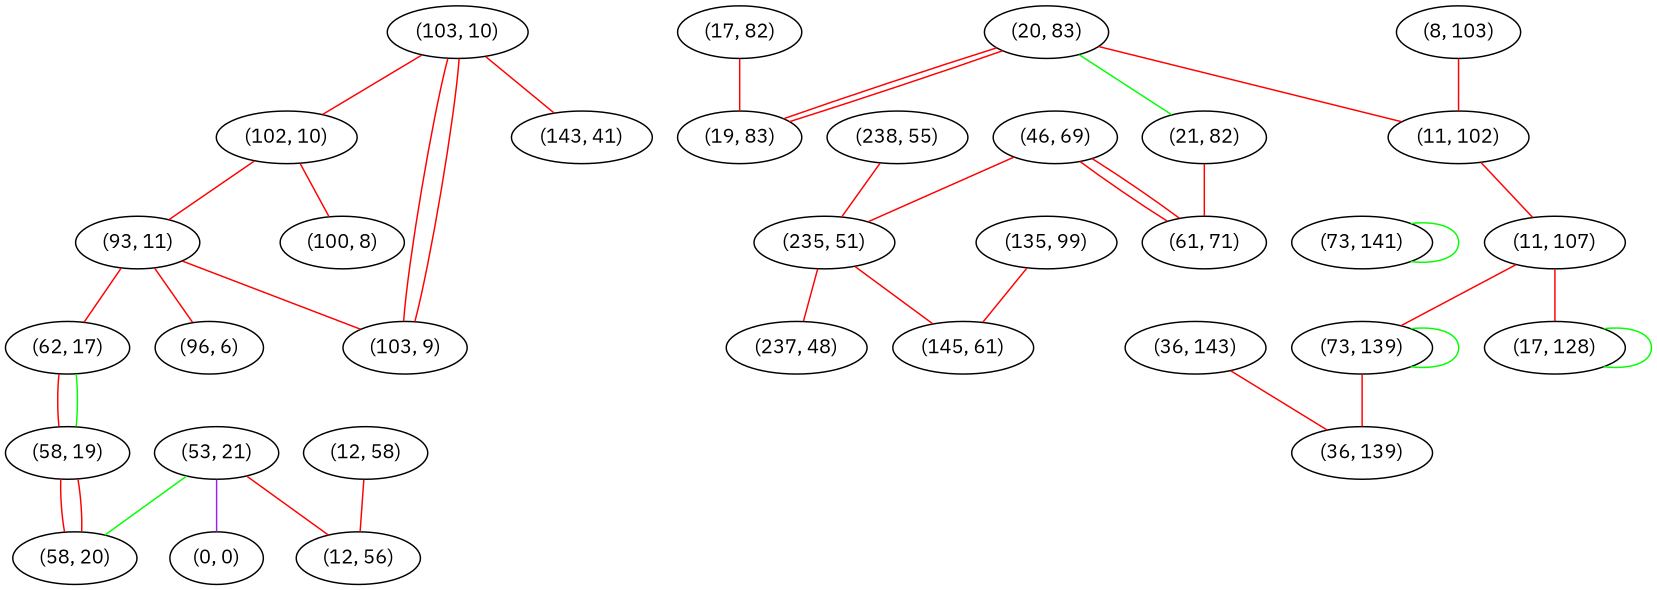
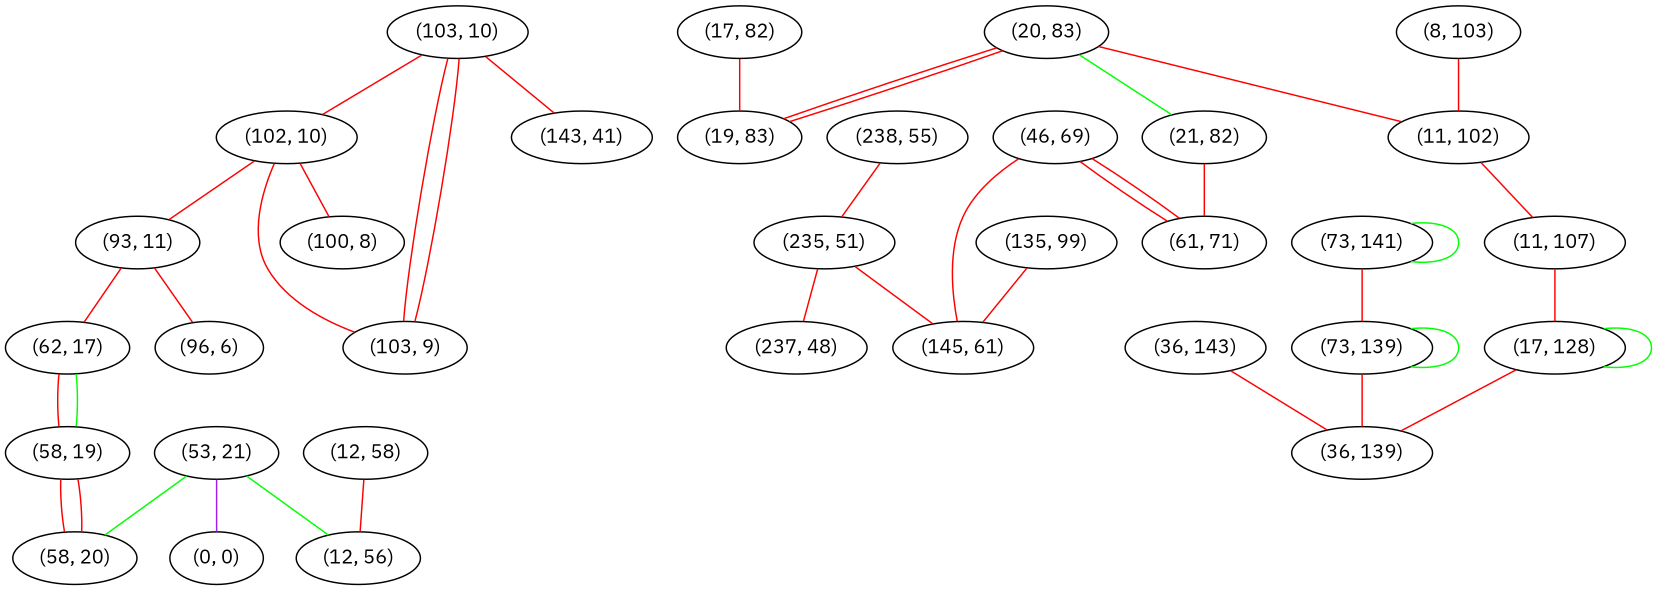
(941, 189) -> (959, 228)
(272, 295) -> (268, 269)
(1458, 295) -> (1362, 295)
none -> (1458, 400)
(287, 506) -> (287, 506)
